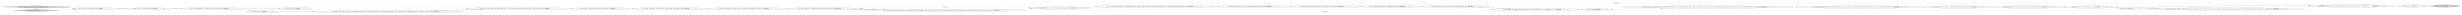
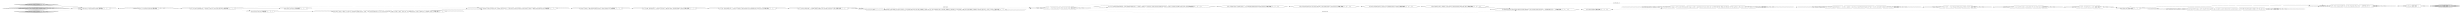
none -> (36, 5)
